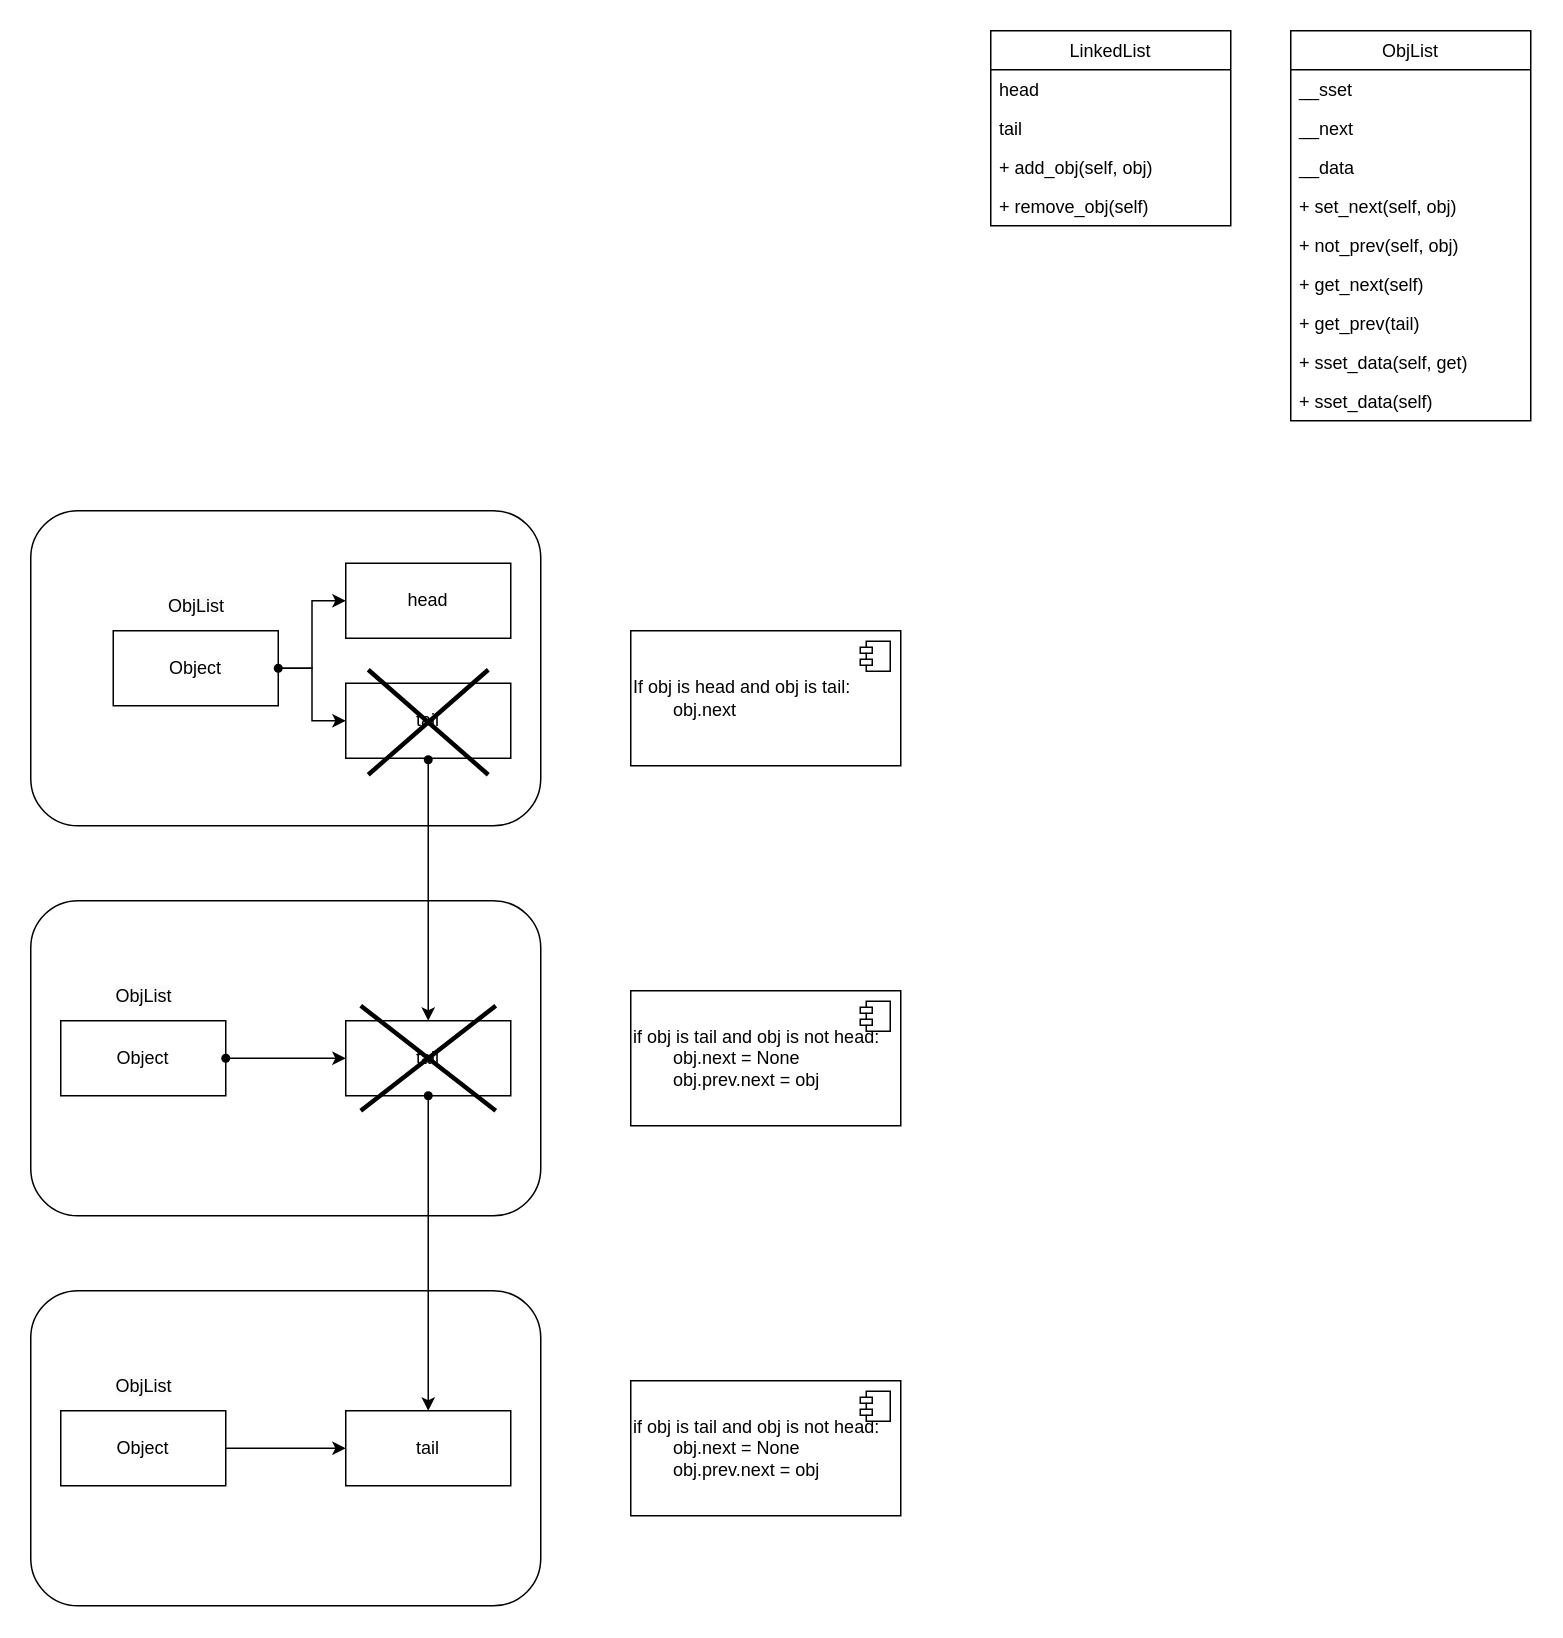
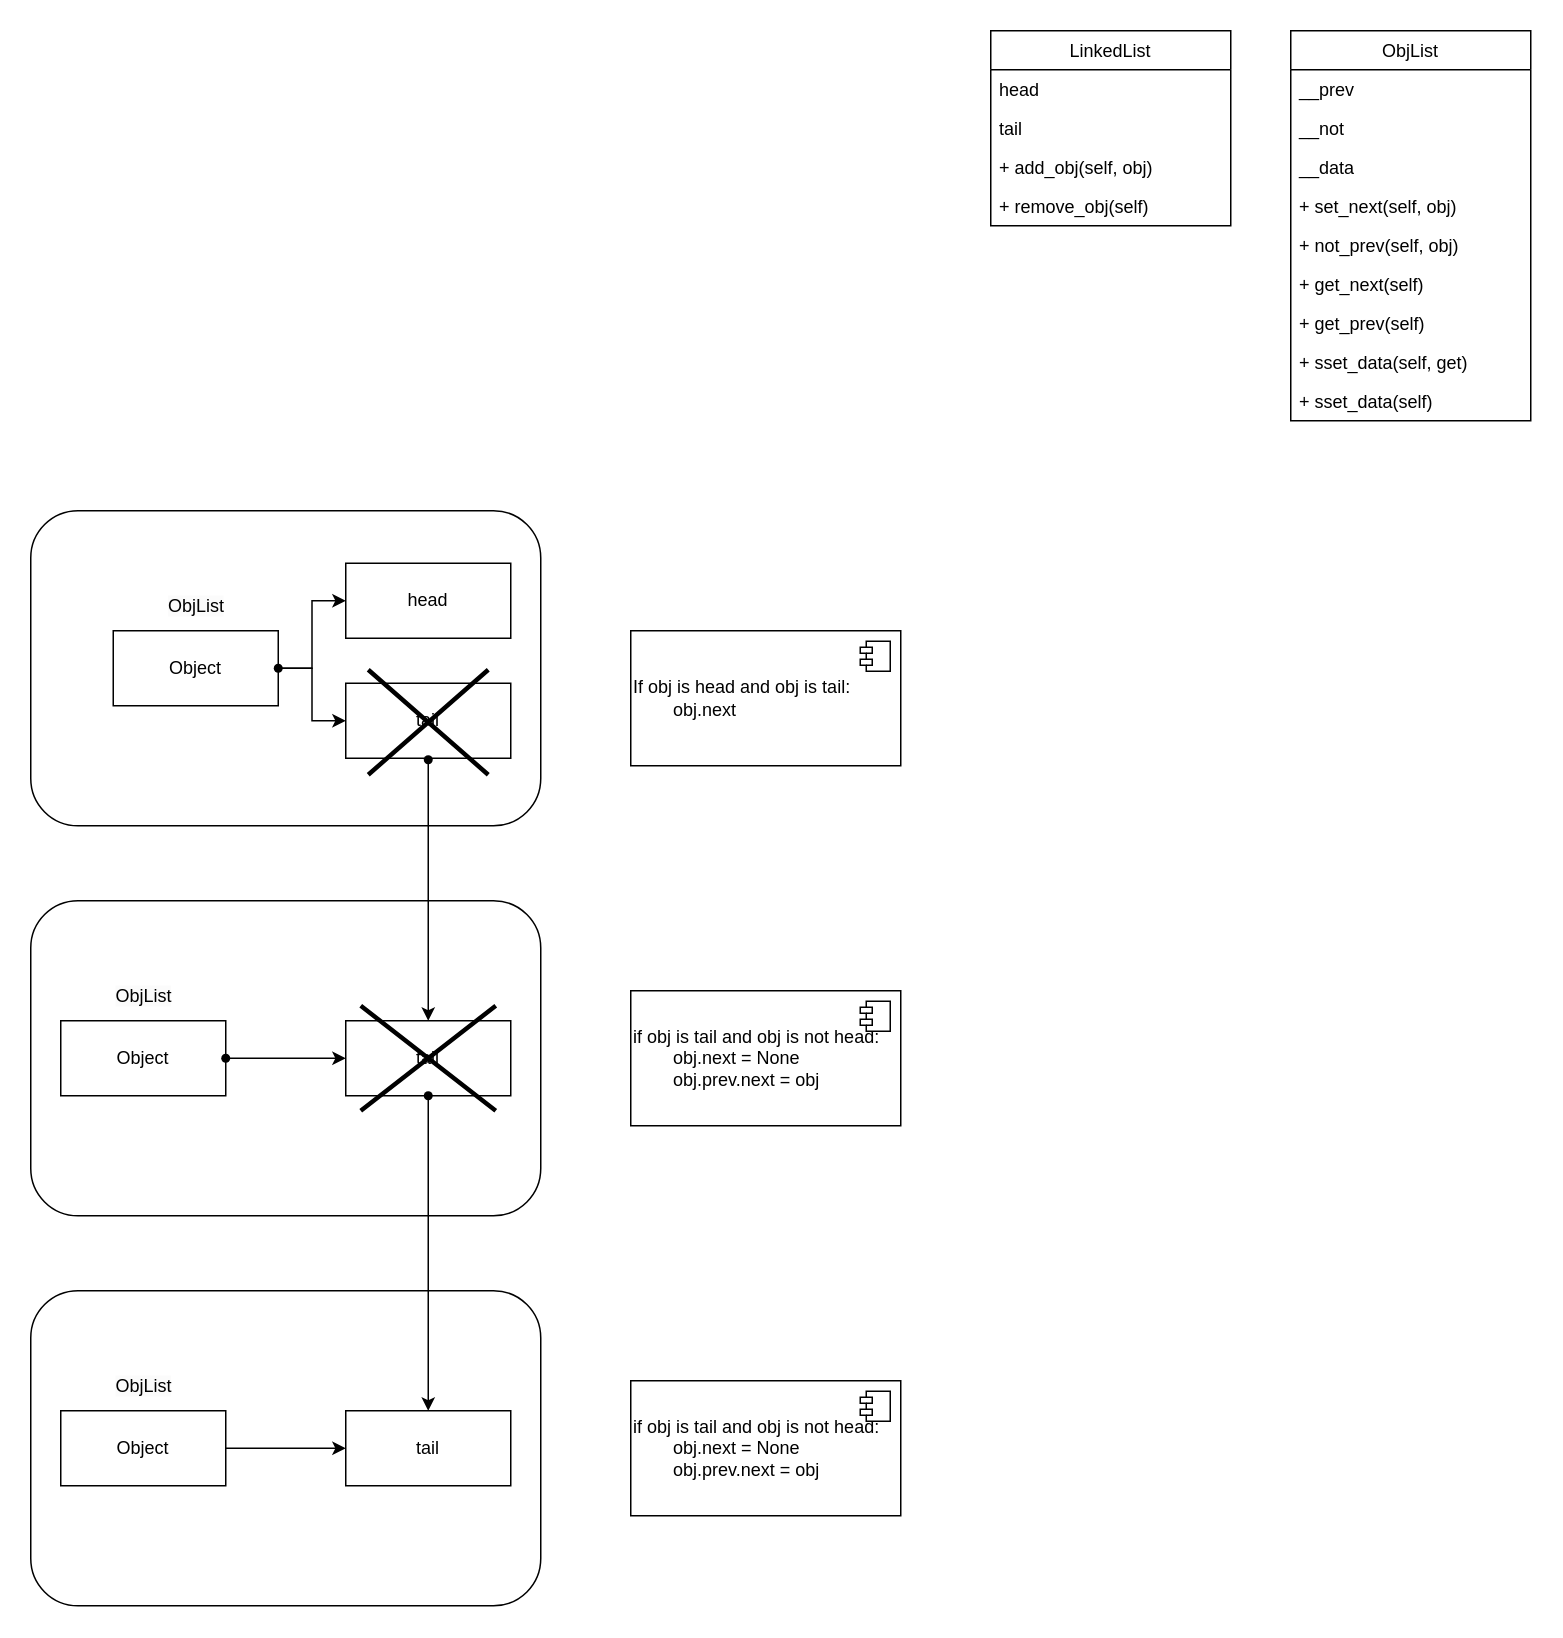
(1329, 90) -> (1329, 90)
(1329, 129) -> (1324, 129)
(1375, 324) -> (1377, 324)
